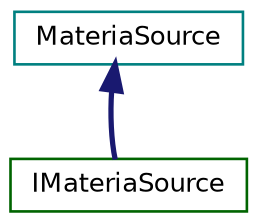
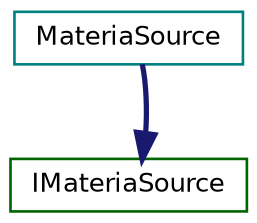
(111, 125) -> (146, 99)
